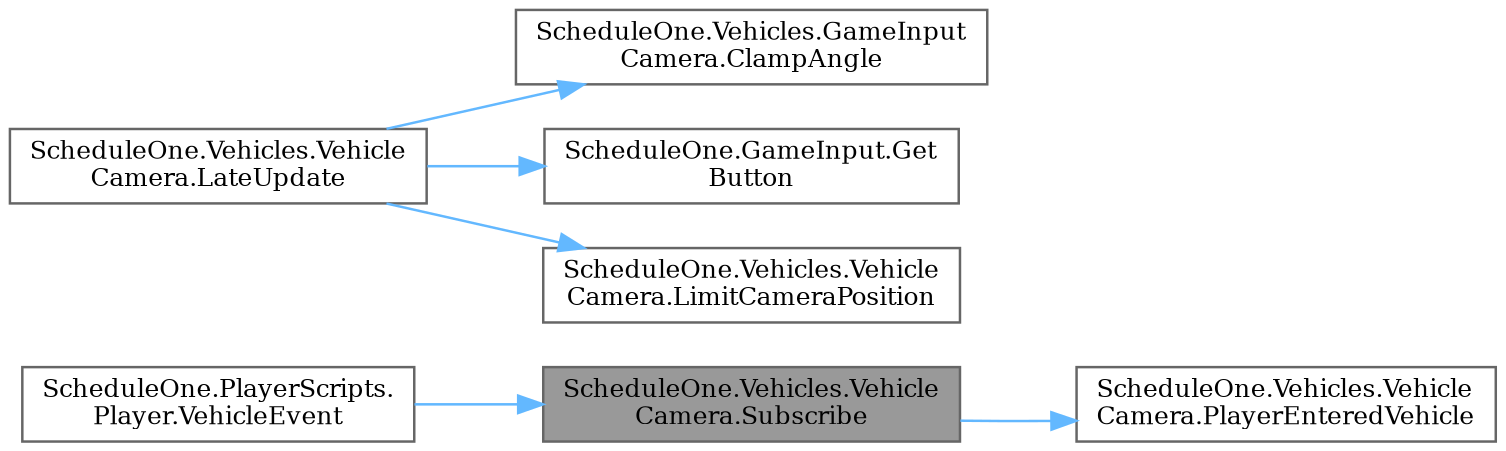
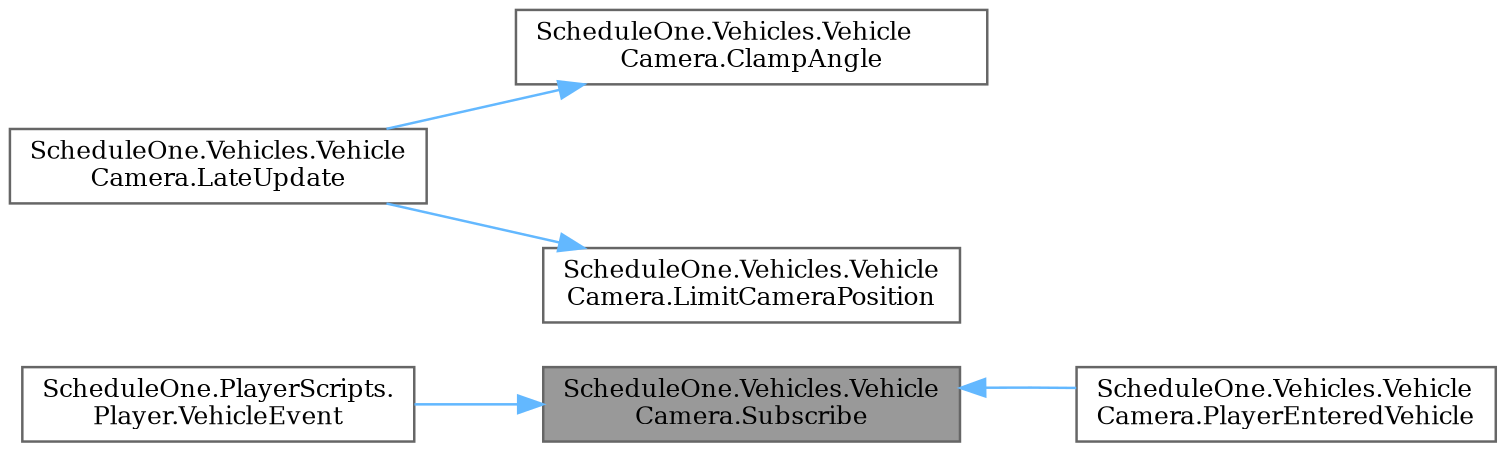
(752, 47) -> (752, 47)
(752, 166) -> none
(1006, 421) -> (1031, 388)
